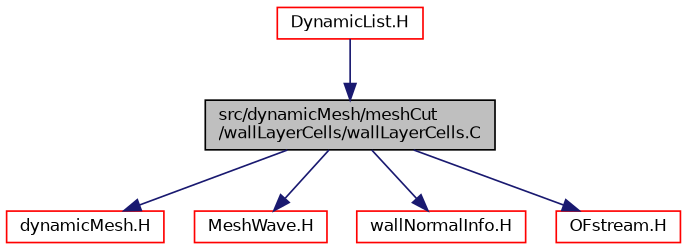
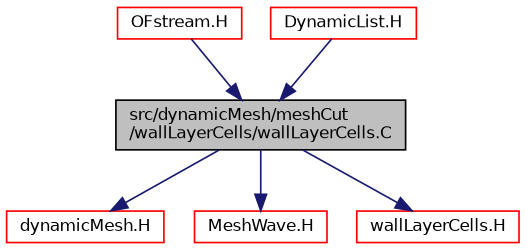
(489, 178) -> (211, 63)
(441, 227) -> (438, 227)
